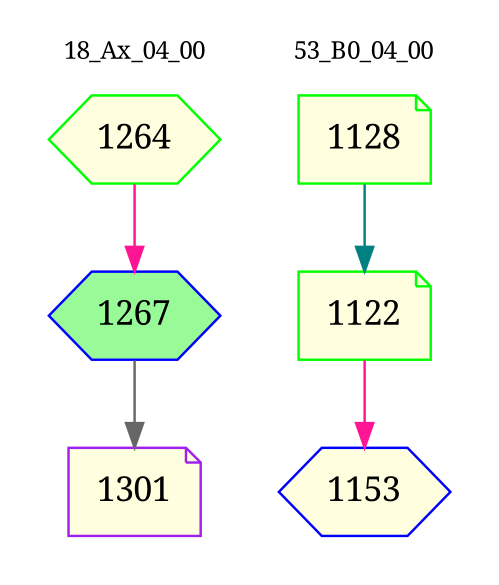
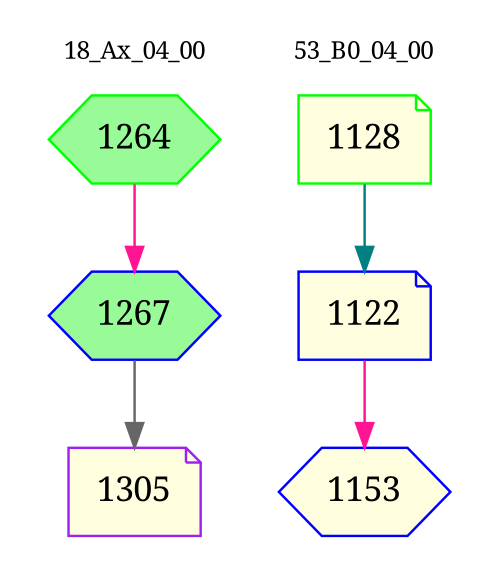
(135, 139) -> (135, 139)
(365, 316) -> (365, 316)
(135, 492) -> (135, 492)
